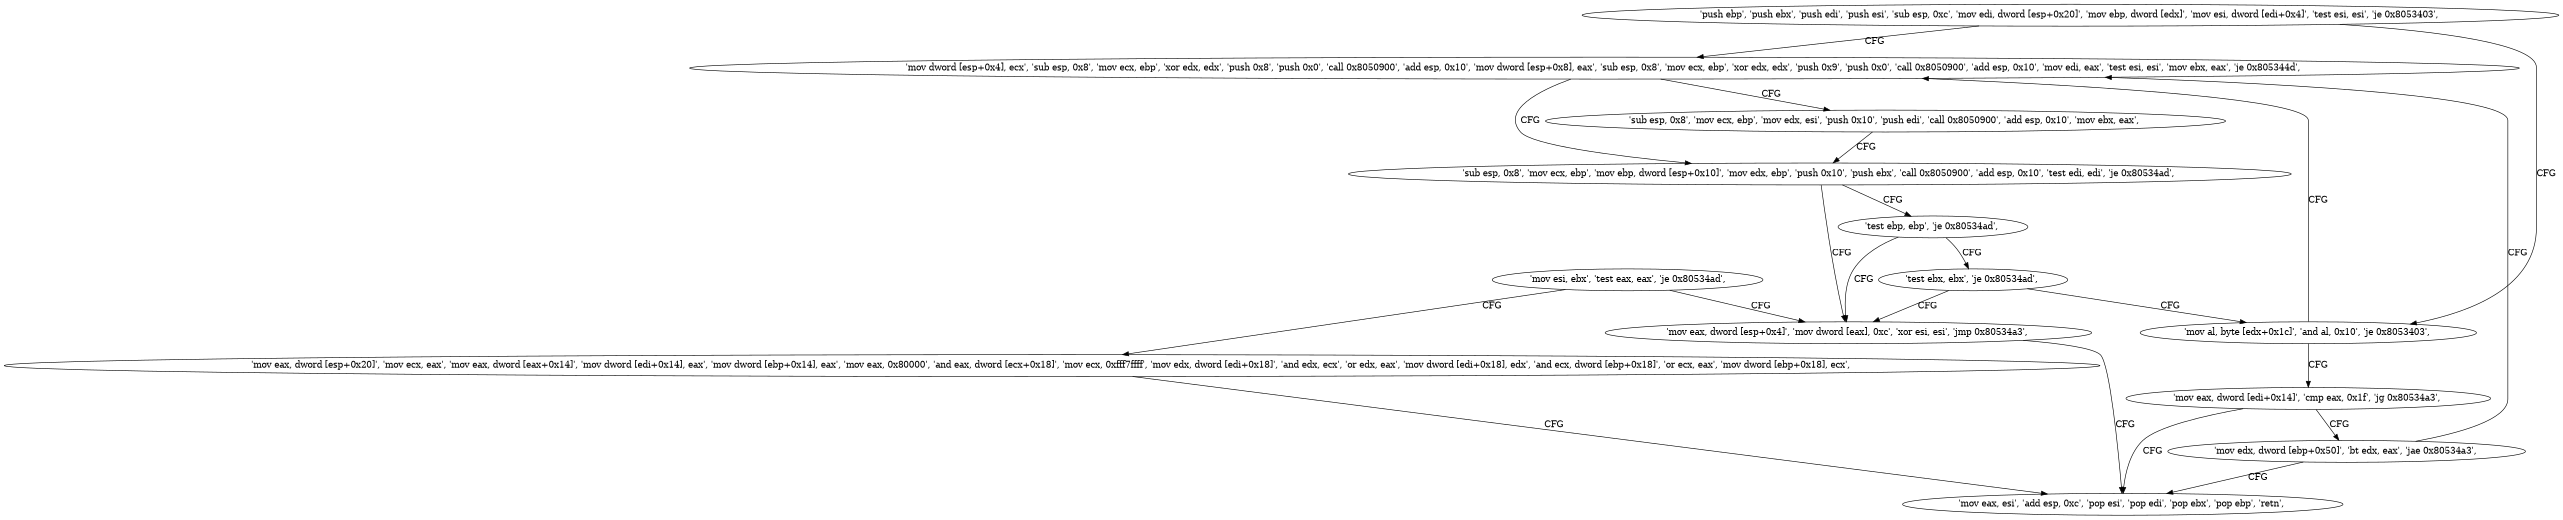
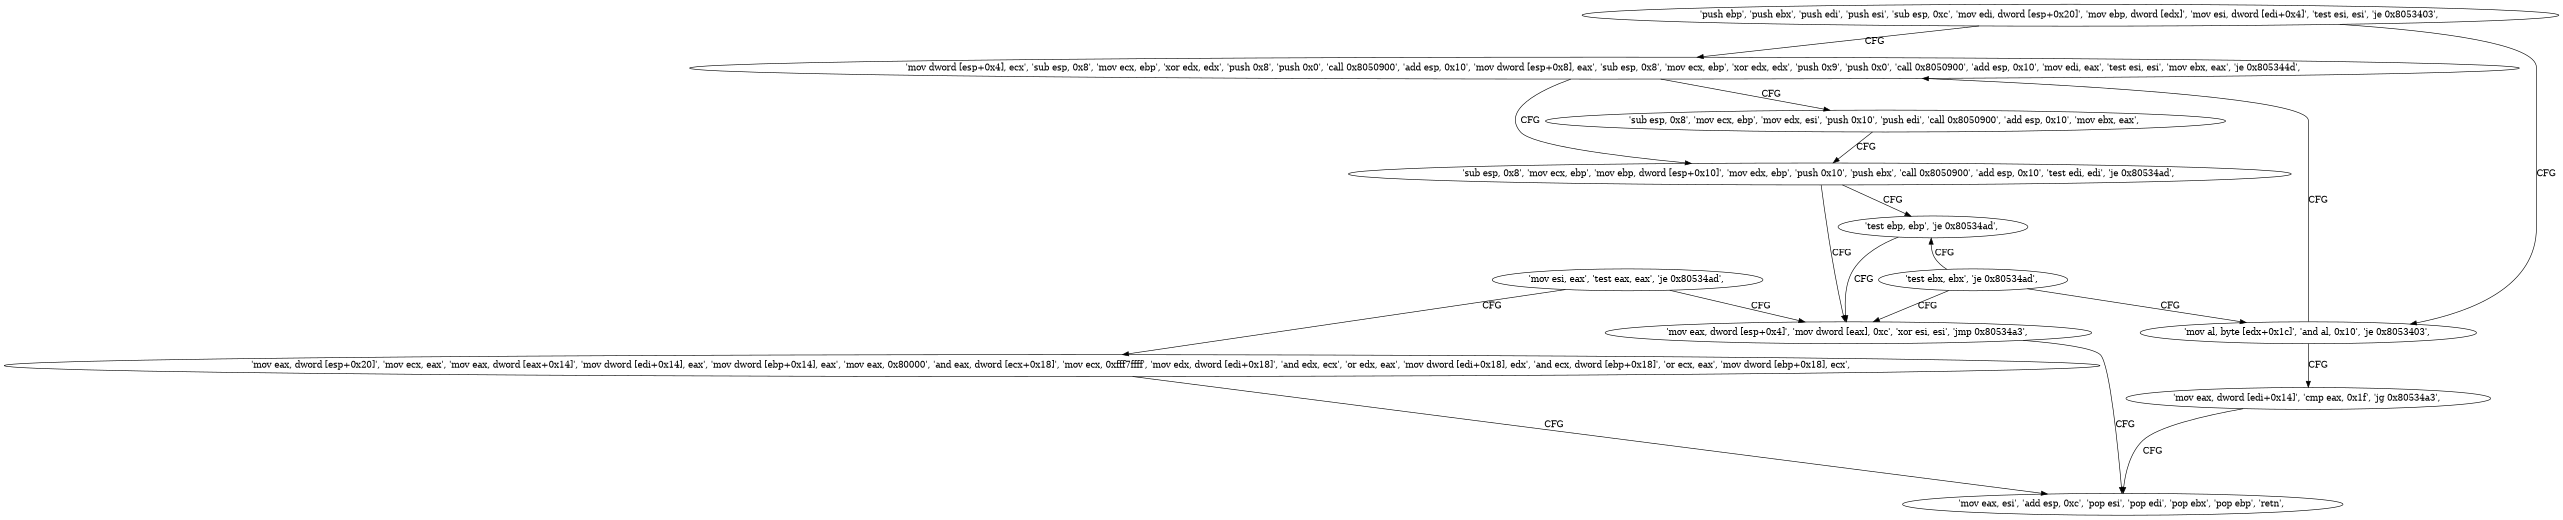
(1957, 250) -> (1935, 259)
(1628, 280) -> (1628, 280)
(2347, 451) -> none
